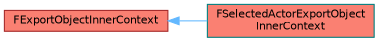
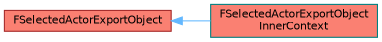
(86, 21) -> (88, 21)
